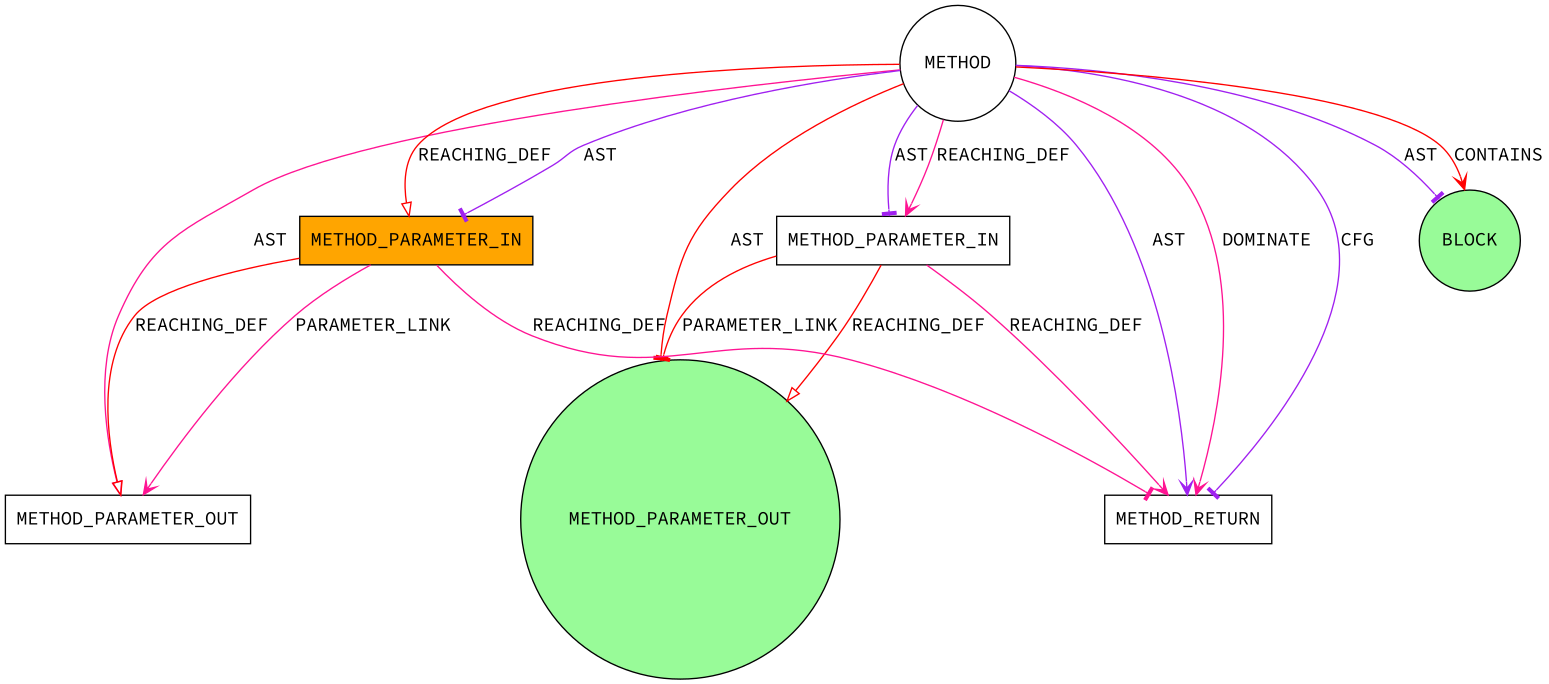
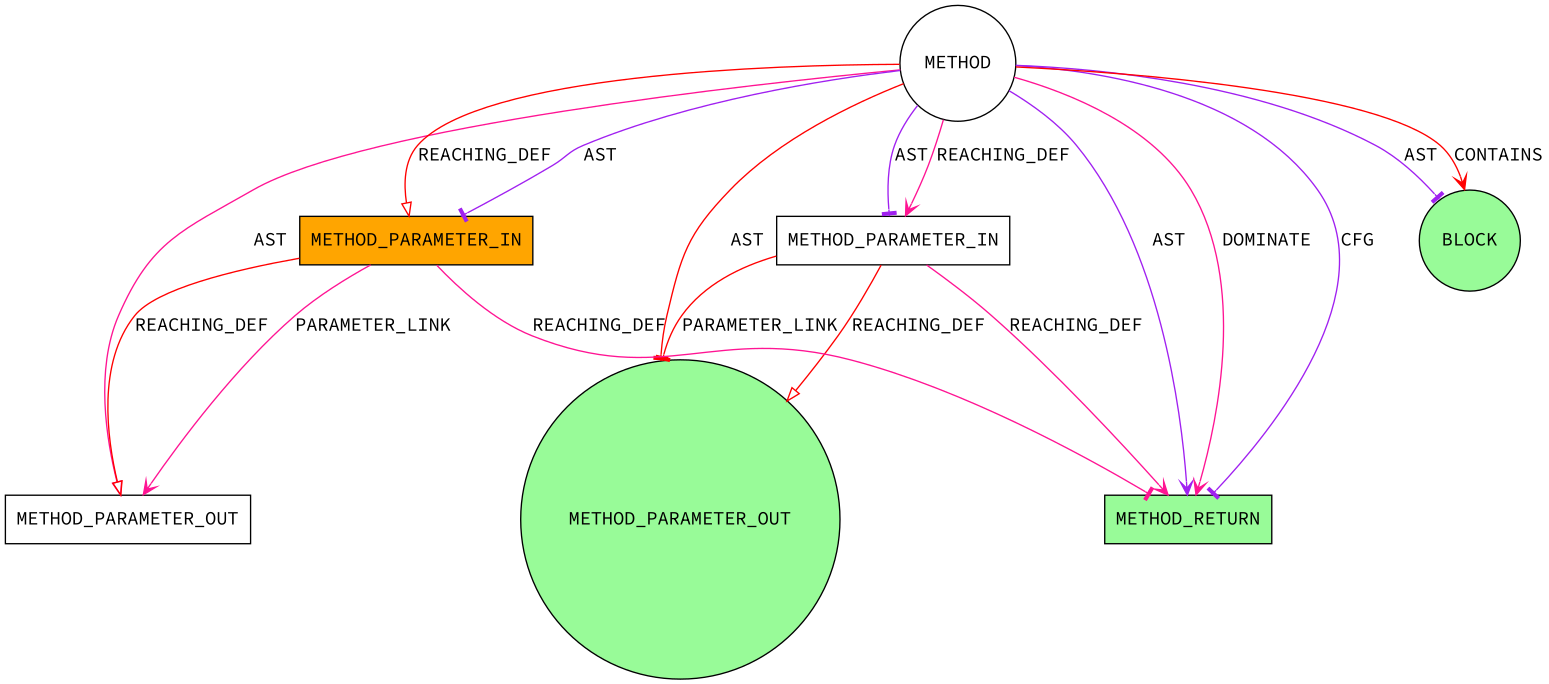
(1188, 519) -> (1188, 519)
